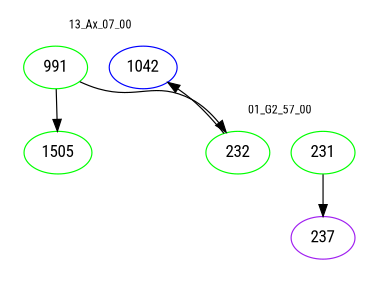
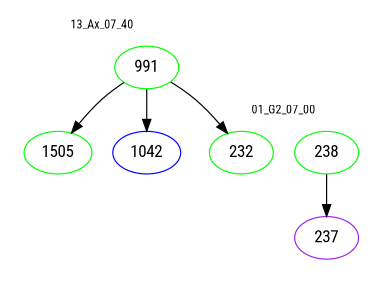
(101, 25) -> (102, 25)
(203, 110) -> (147, 104)
(280, 111) -> (284, 111)
(323, 153) -> (327, 153)
